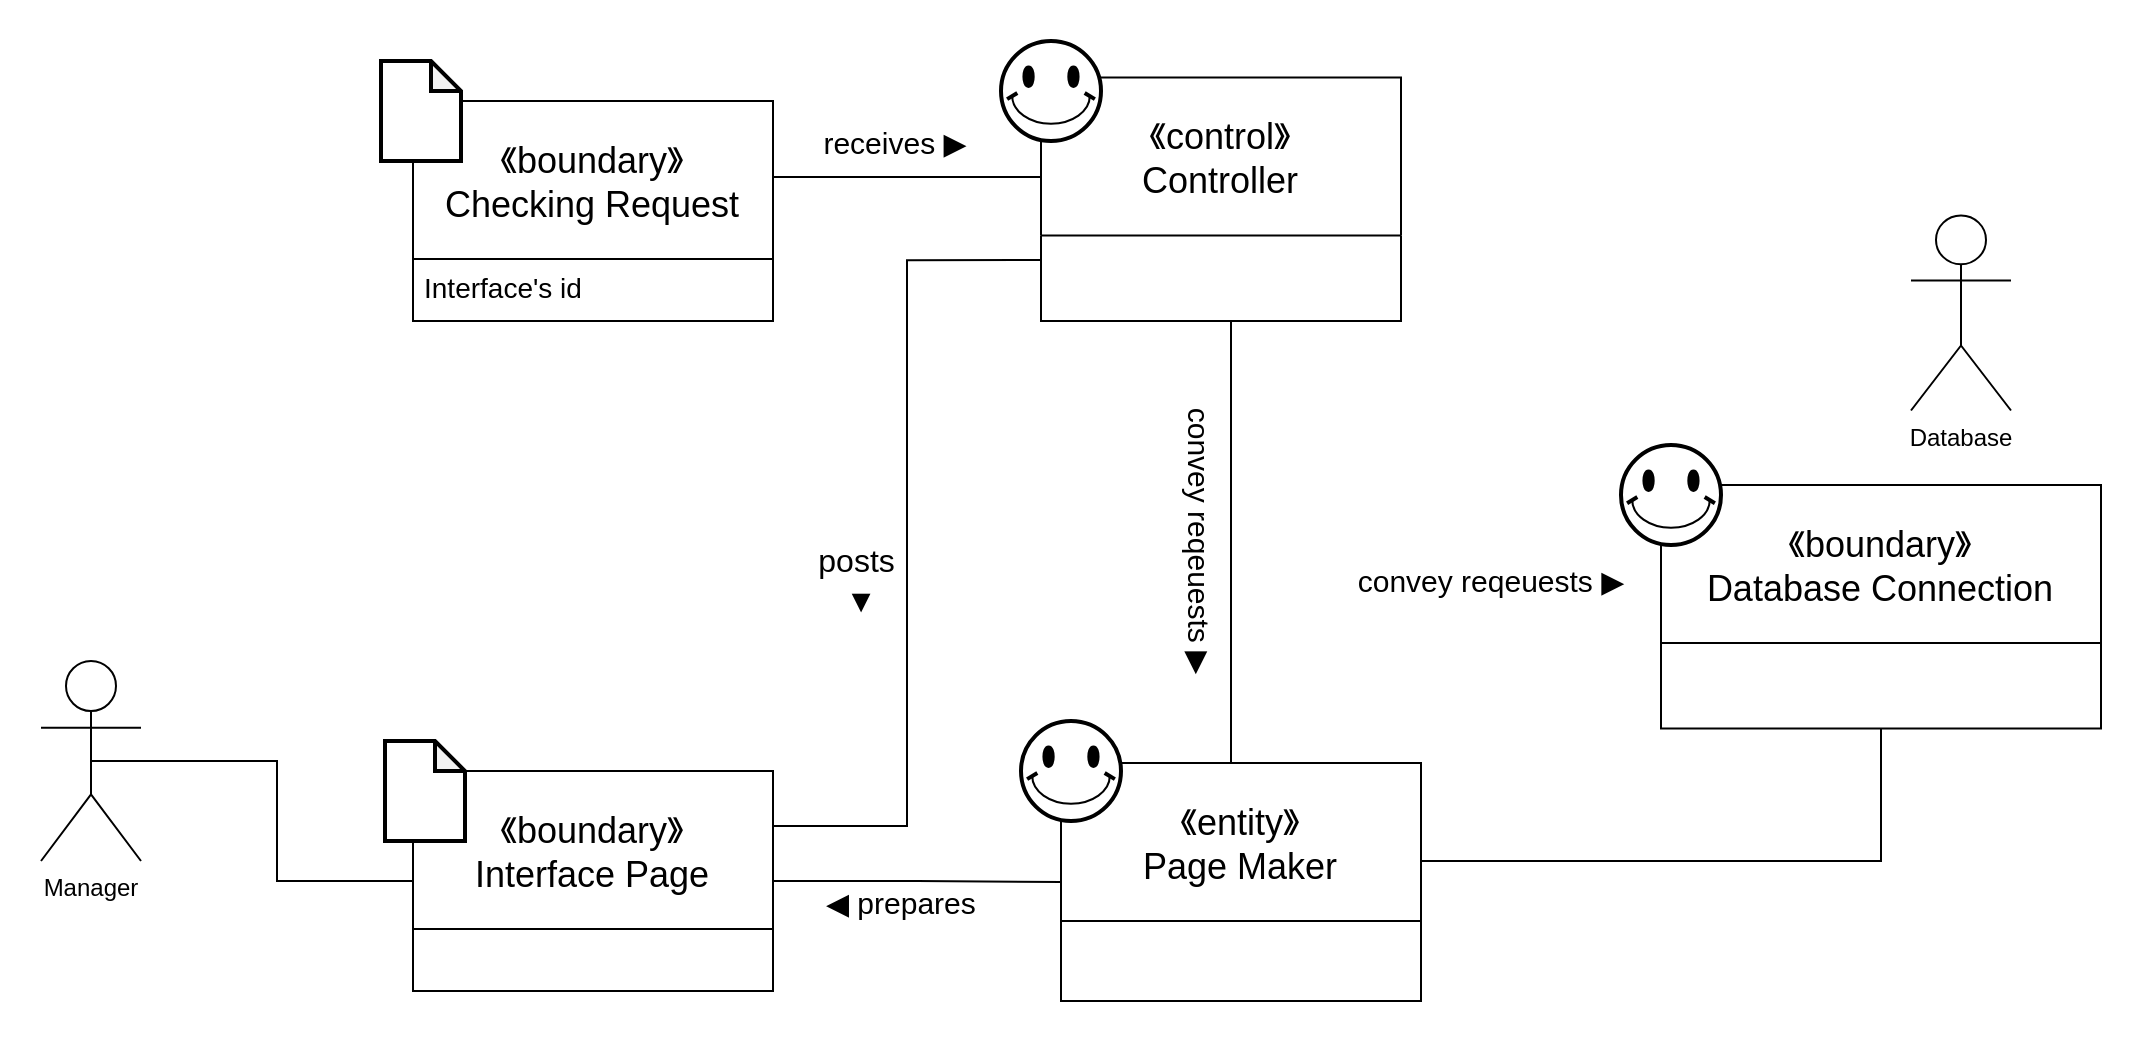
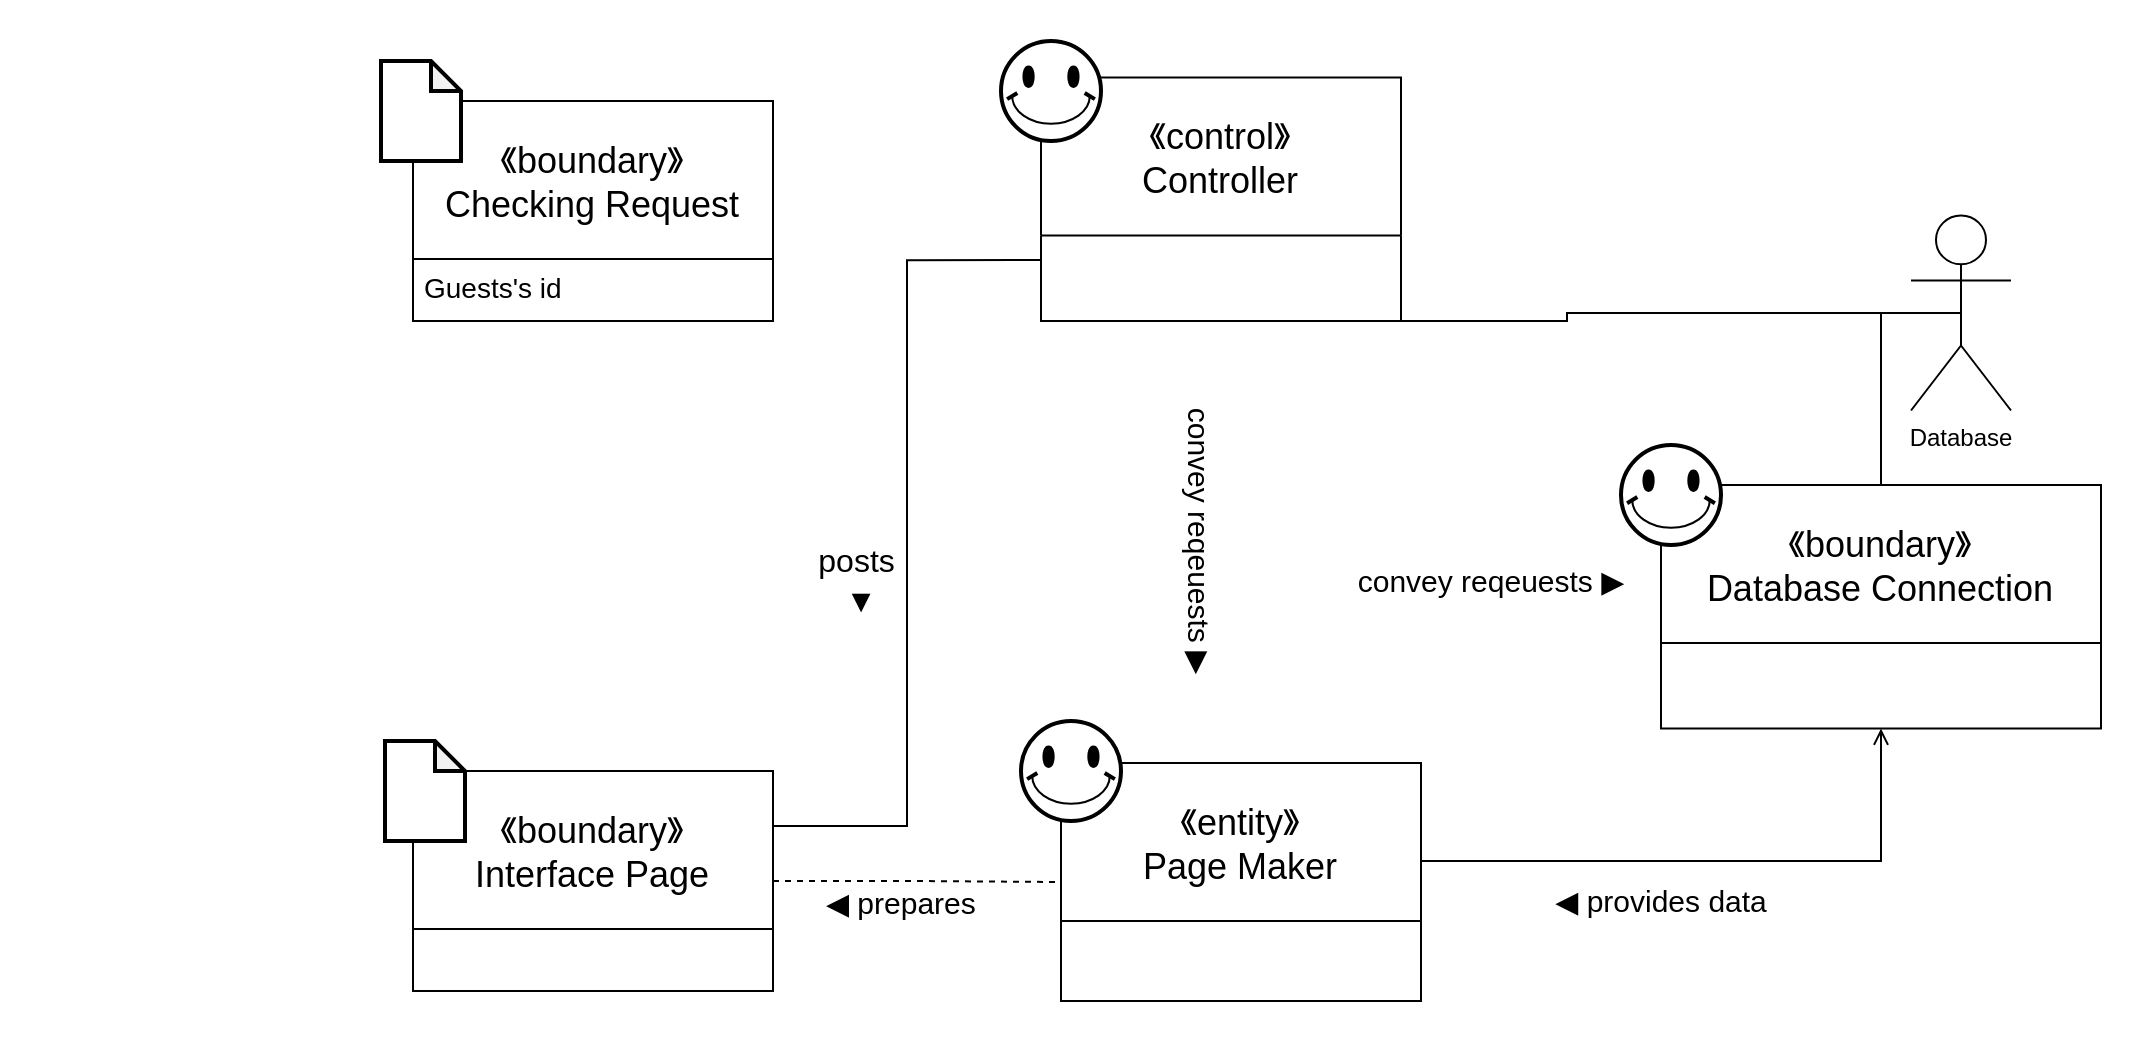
(906, 177) -> none
(523, 289) -> (499, 289)
none -> (1881, 401)
(1231, 545) -> (1637, 313)
(1881, 736) -> (1881, 736)
(91, 761) -> none
(277, 810) -> none
(918, 881) -> (918, 881)
none -> (1661, 901)
